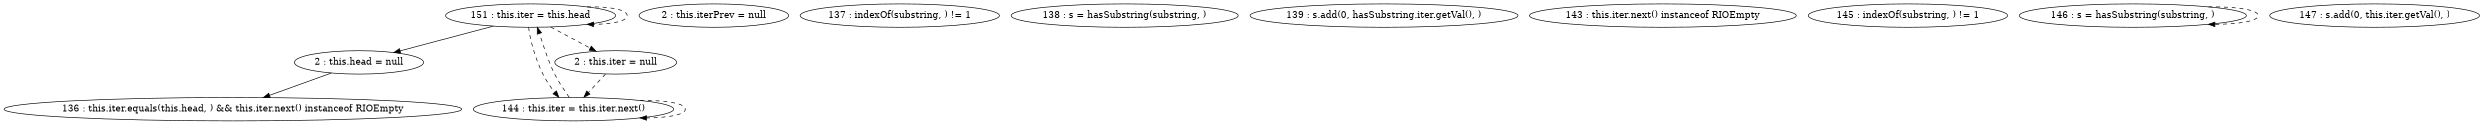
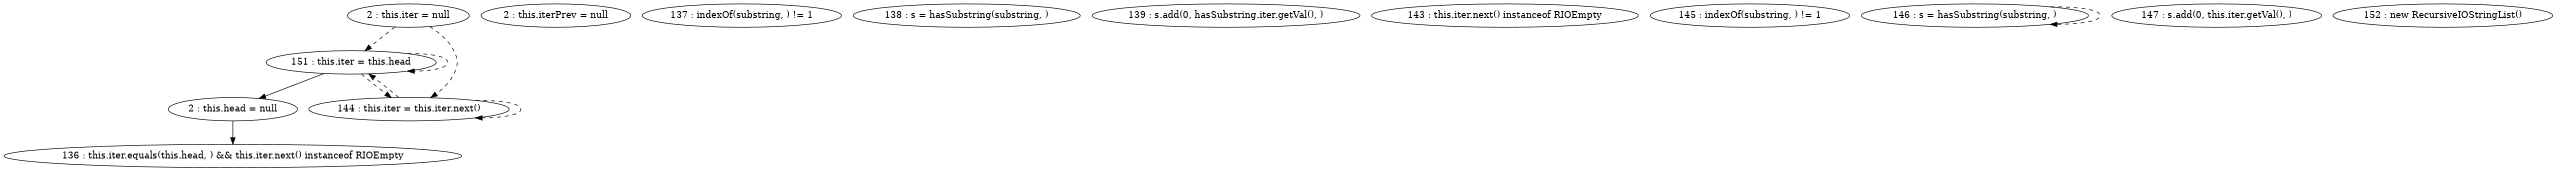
none -> (2443, 16)
(570, 38) -> (382, 37)
